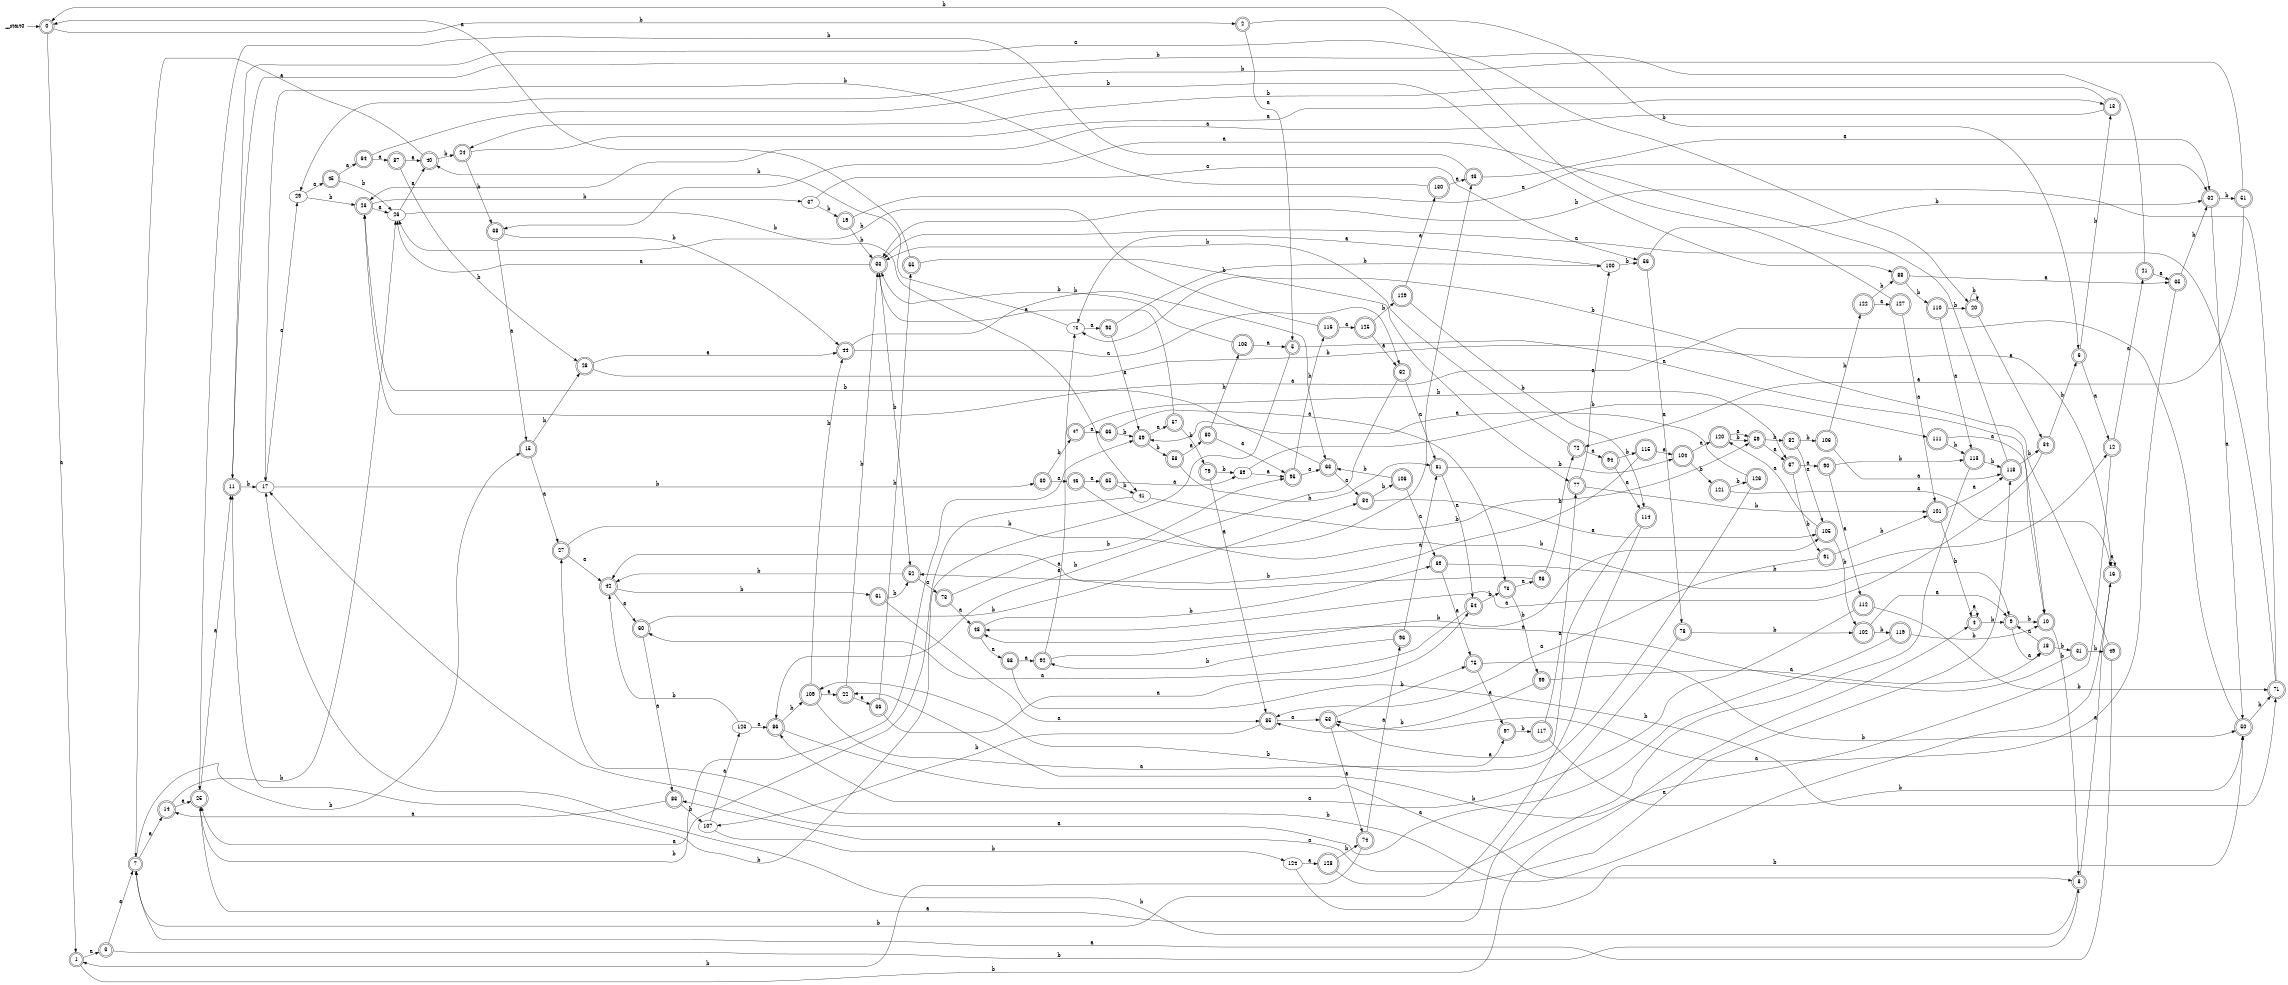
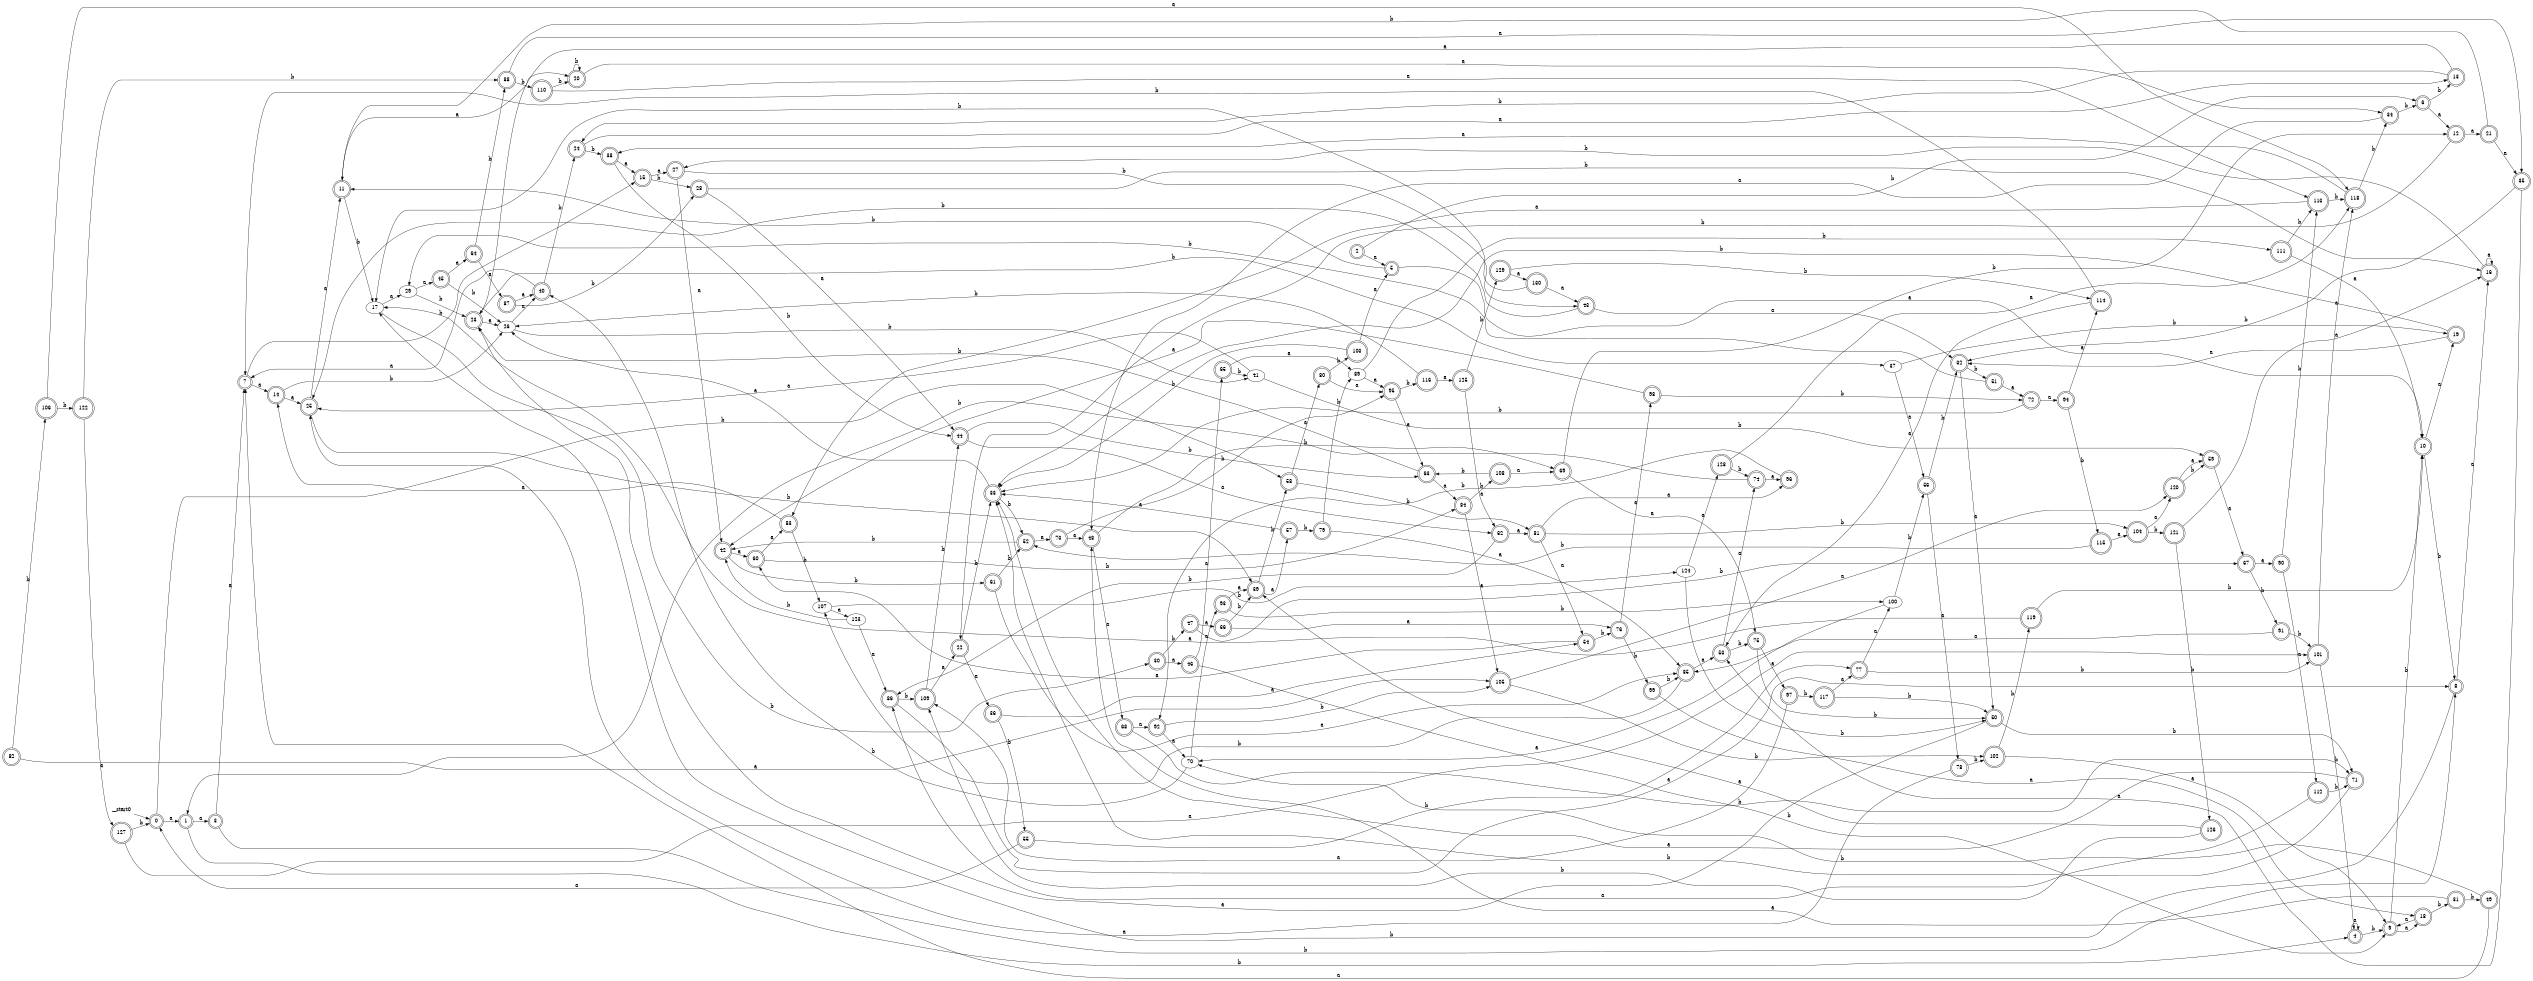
(642, 23) -> (582, 441)
none -> (2439, 392)
(1772, 440) -> none
(1419, 558) -> (1657, 498)
(1156, 769) -> (1346, 860)
